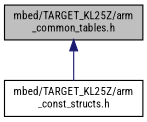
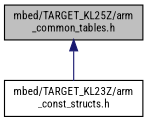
(74, 98) -> (74, 98)
